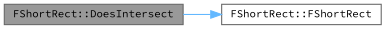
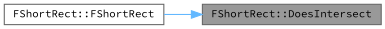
(197, 14) -> (178, 14)
